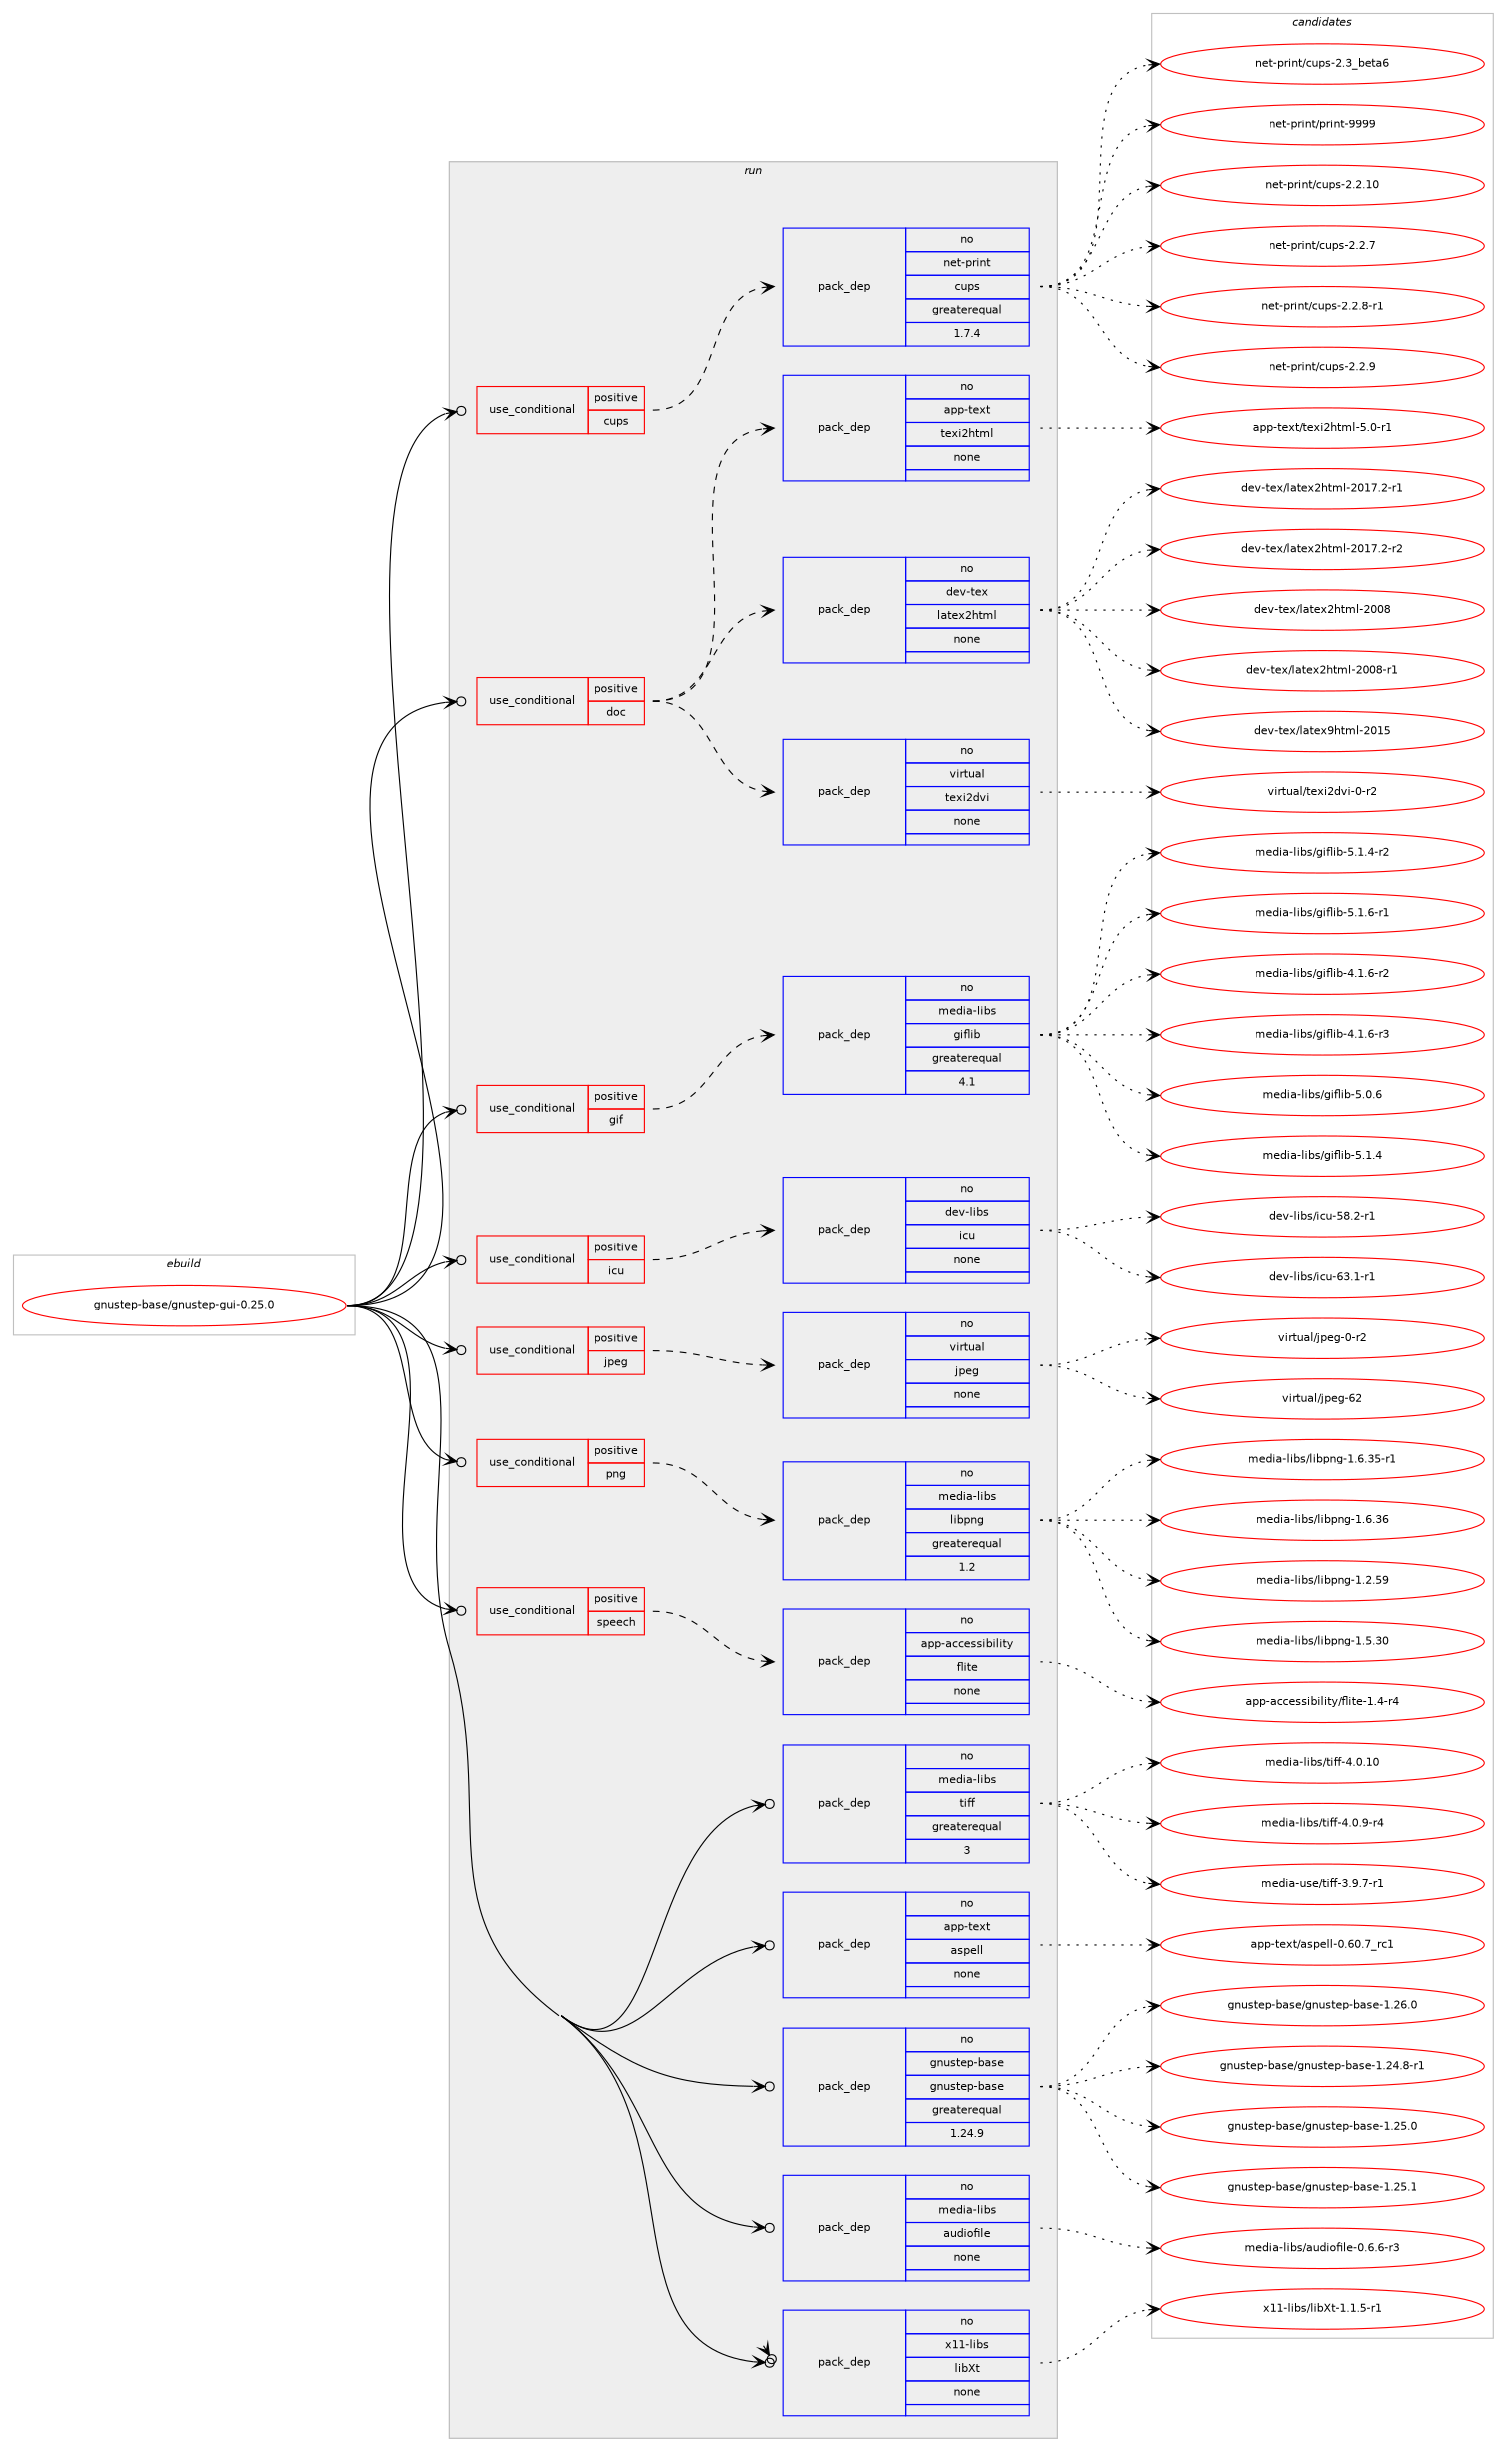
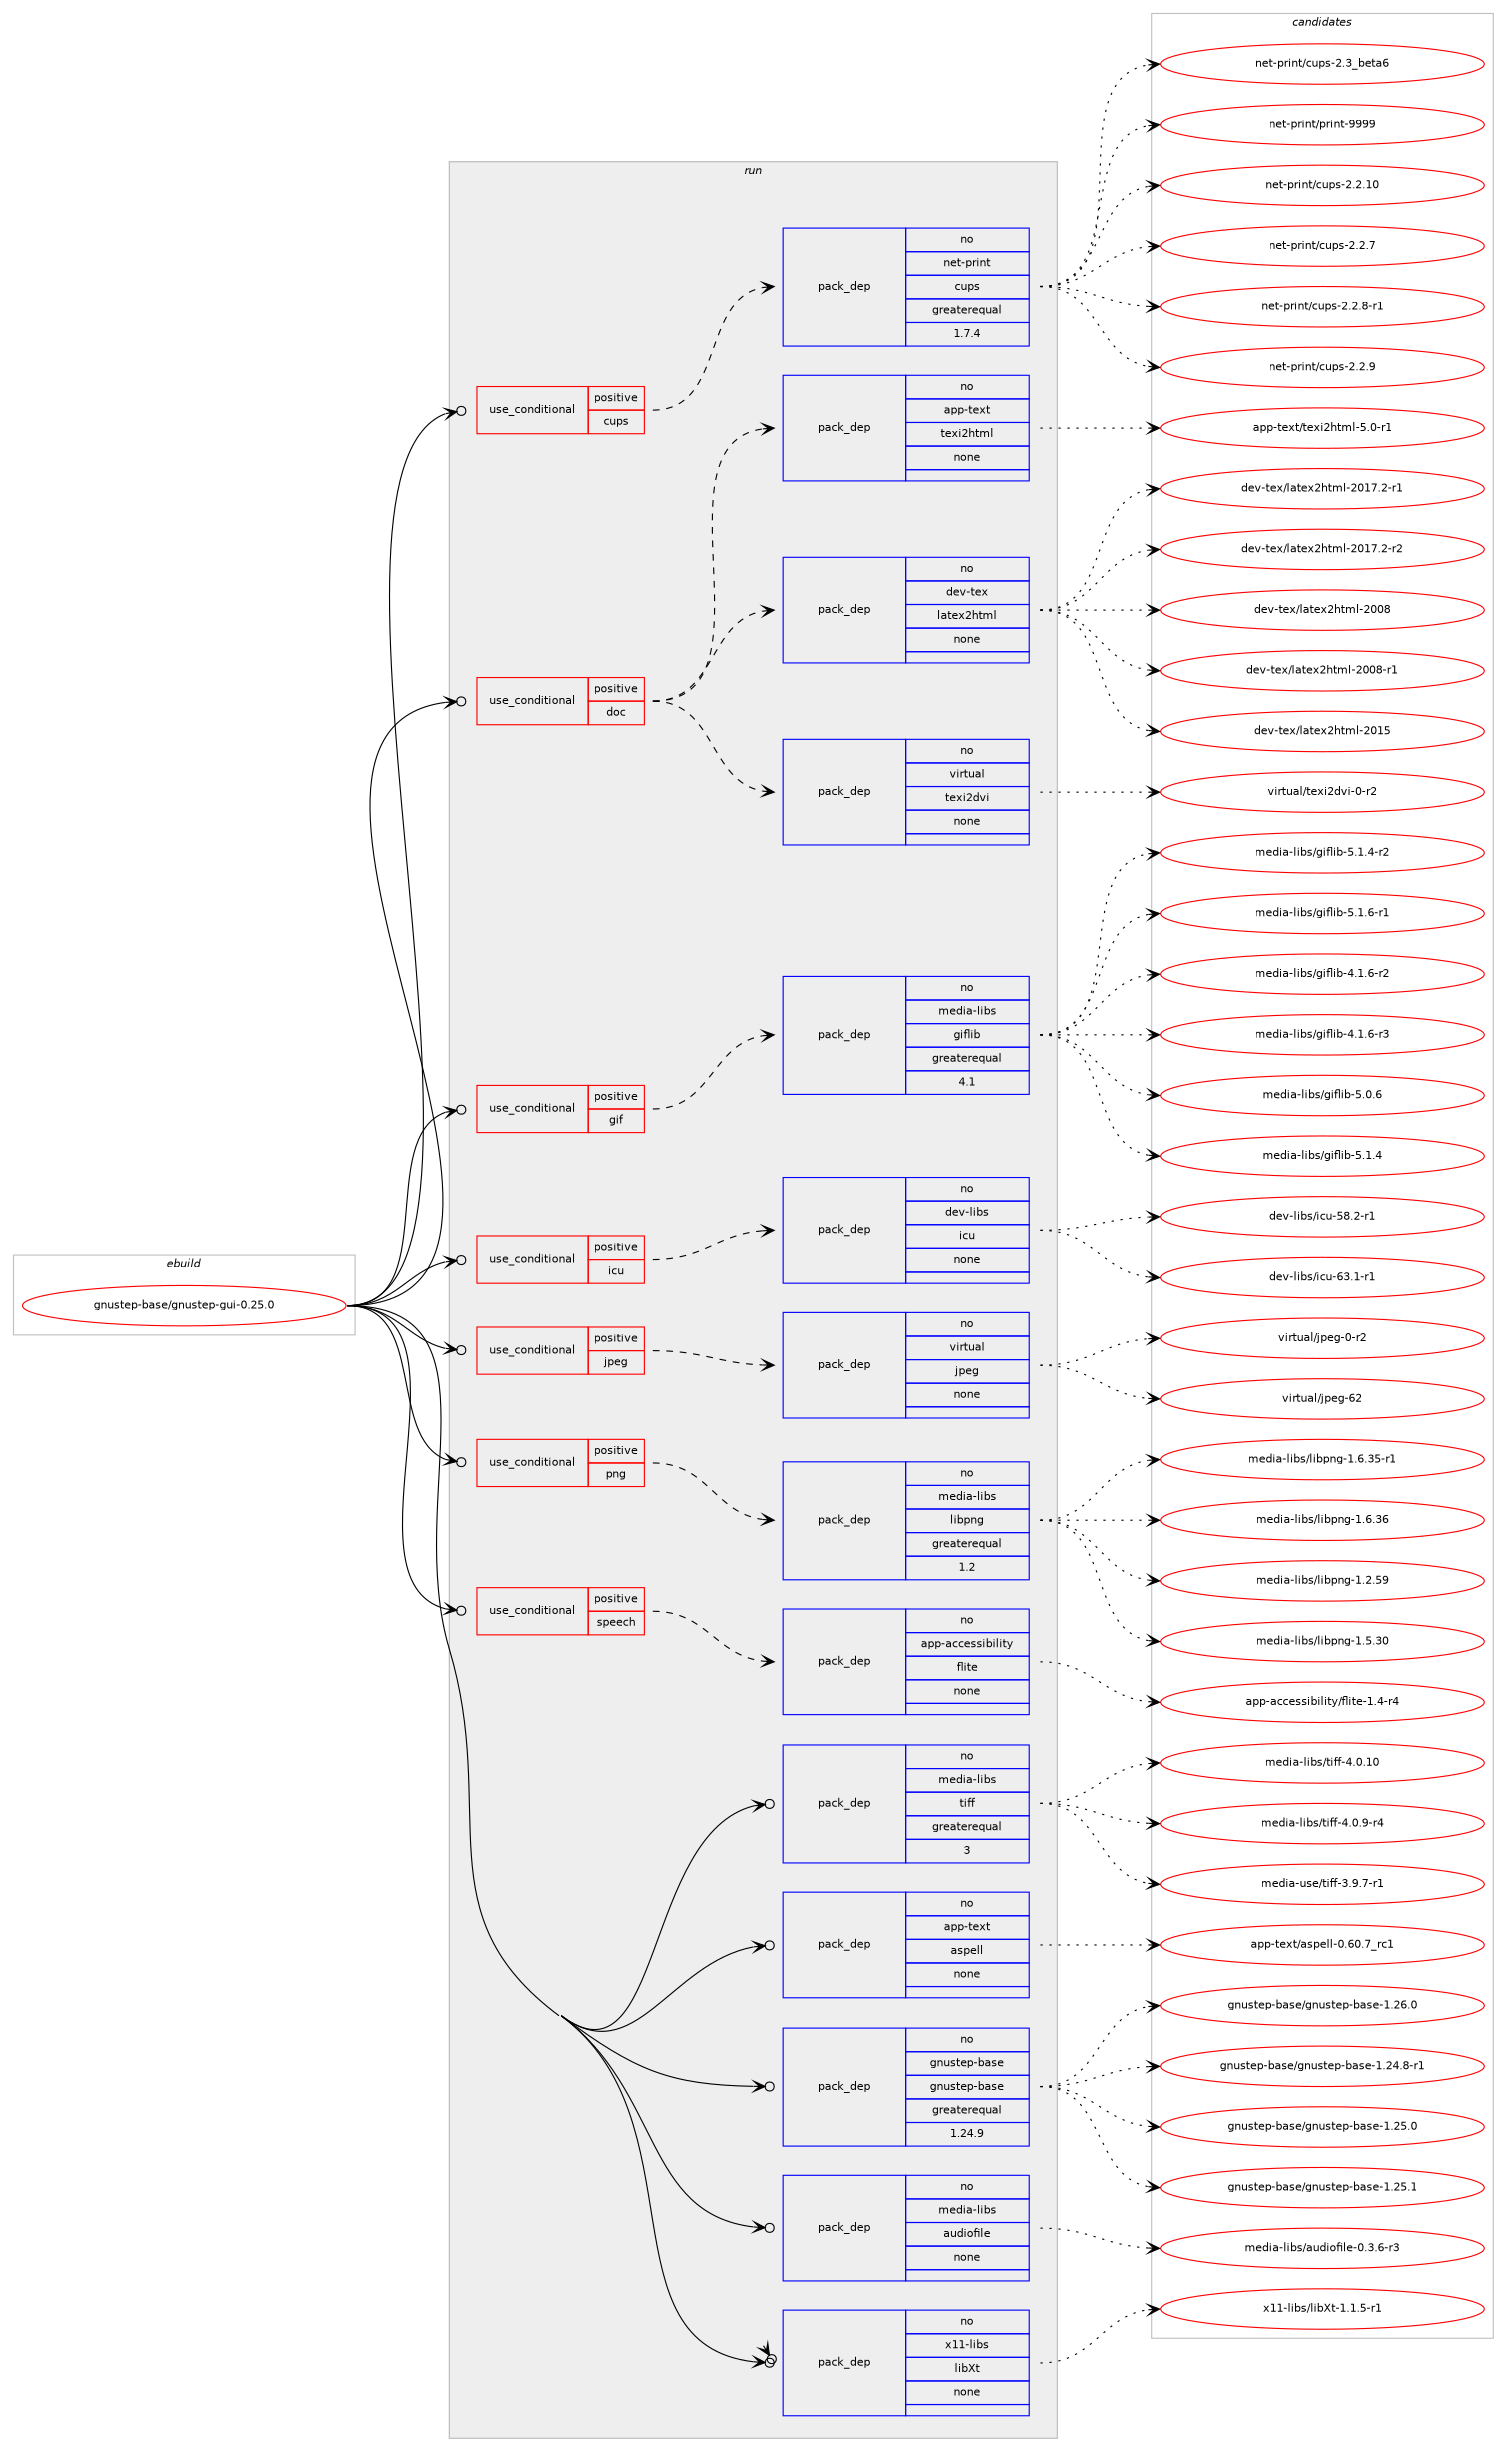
(1322, 731) -> (1322, 731)
(1322, 2248) -> (1322, 2248)
